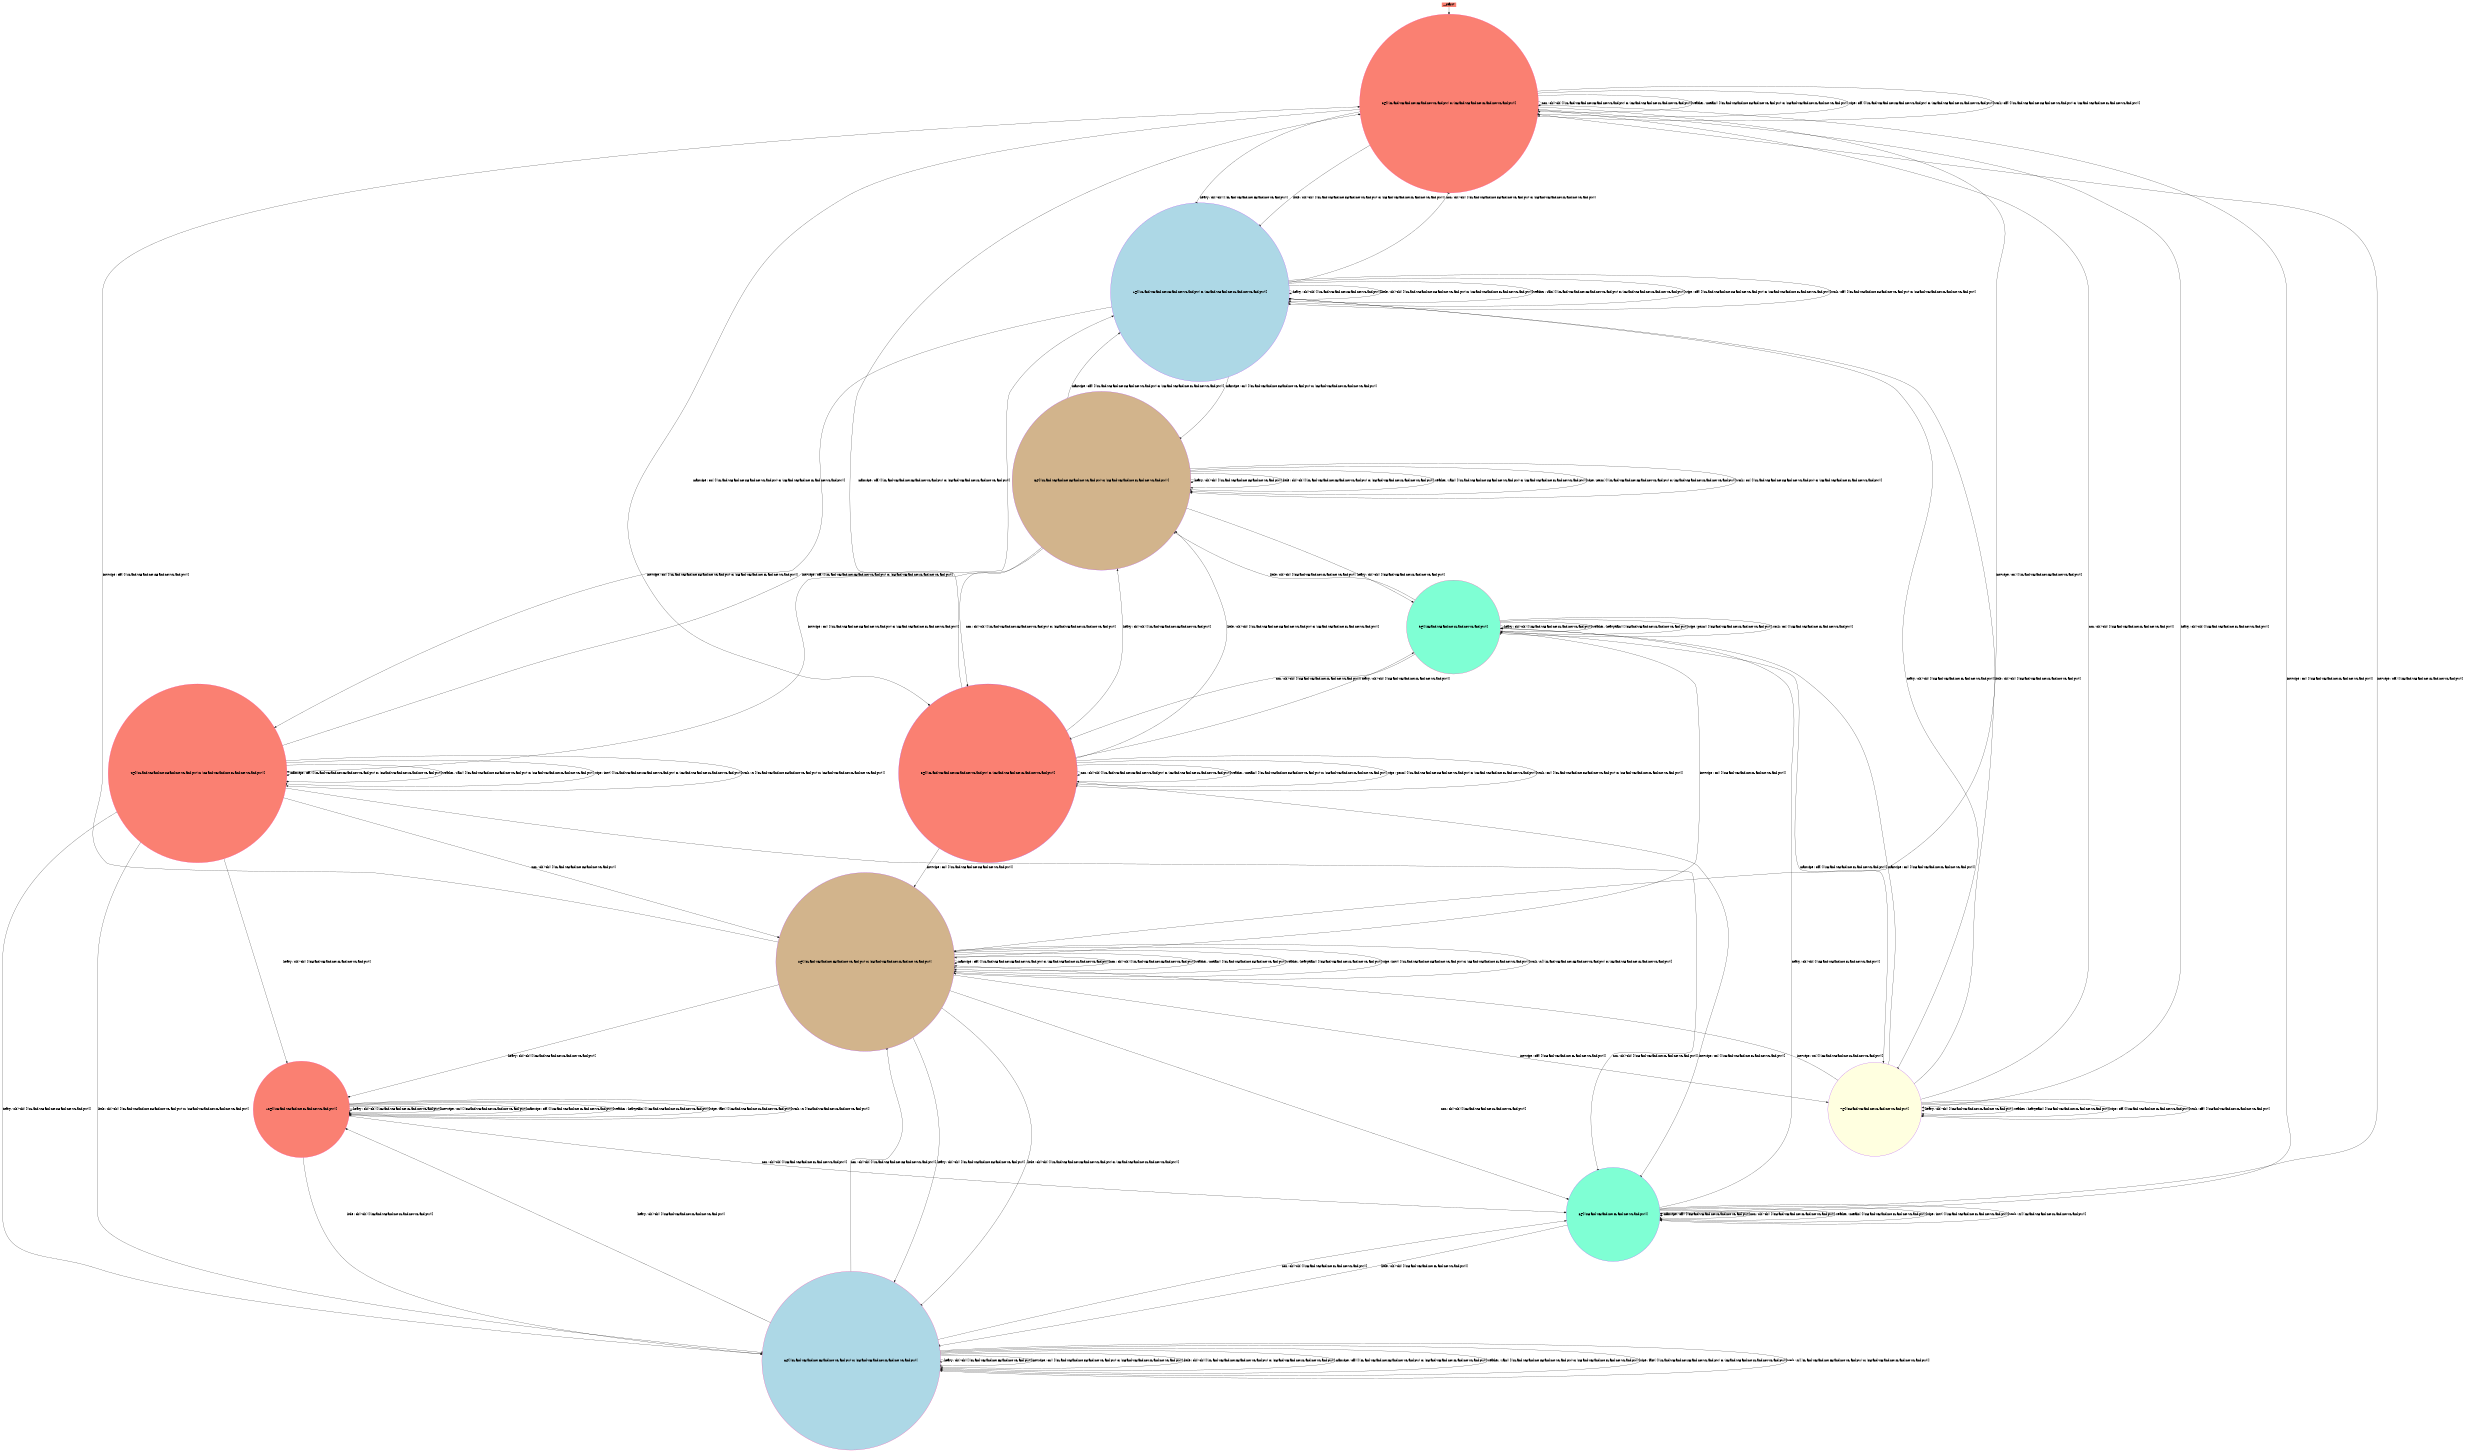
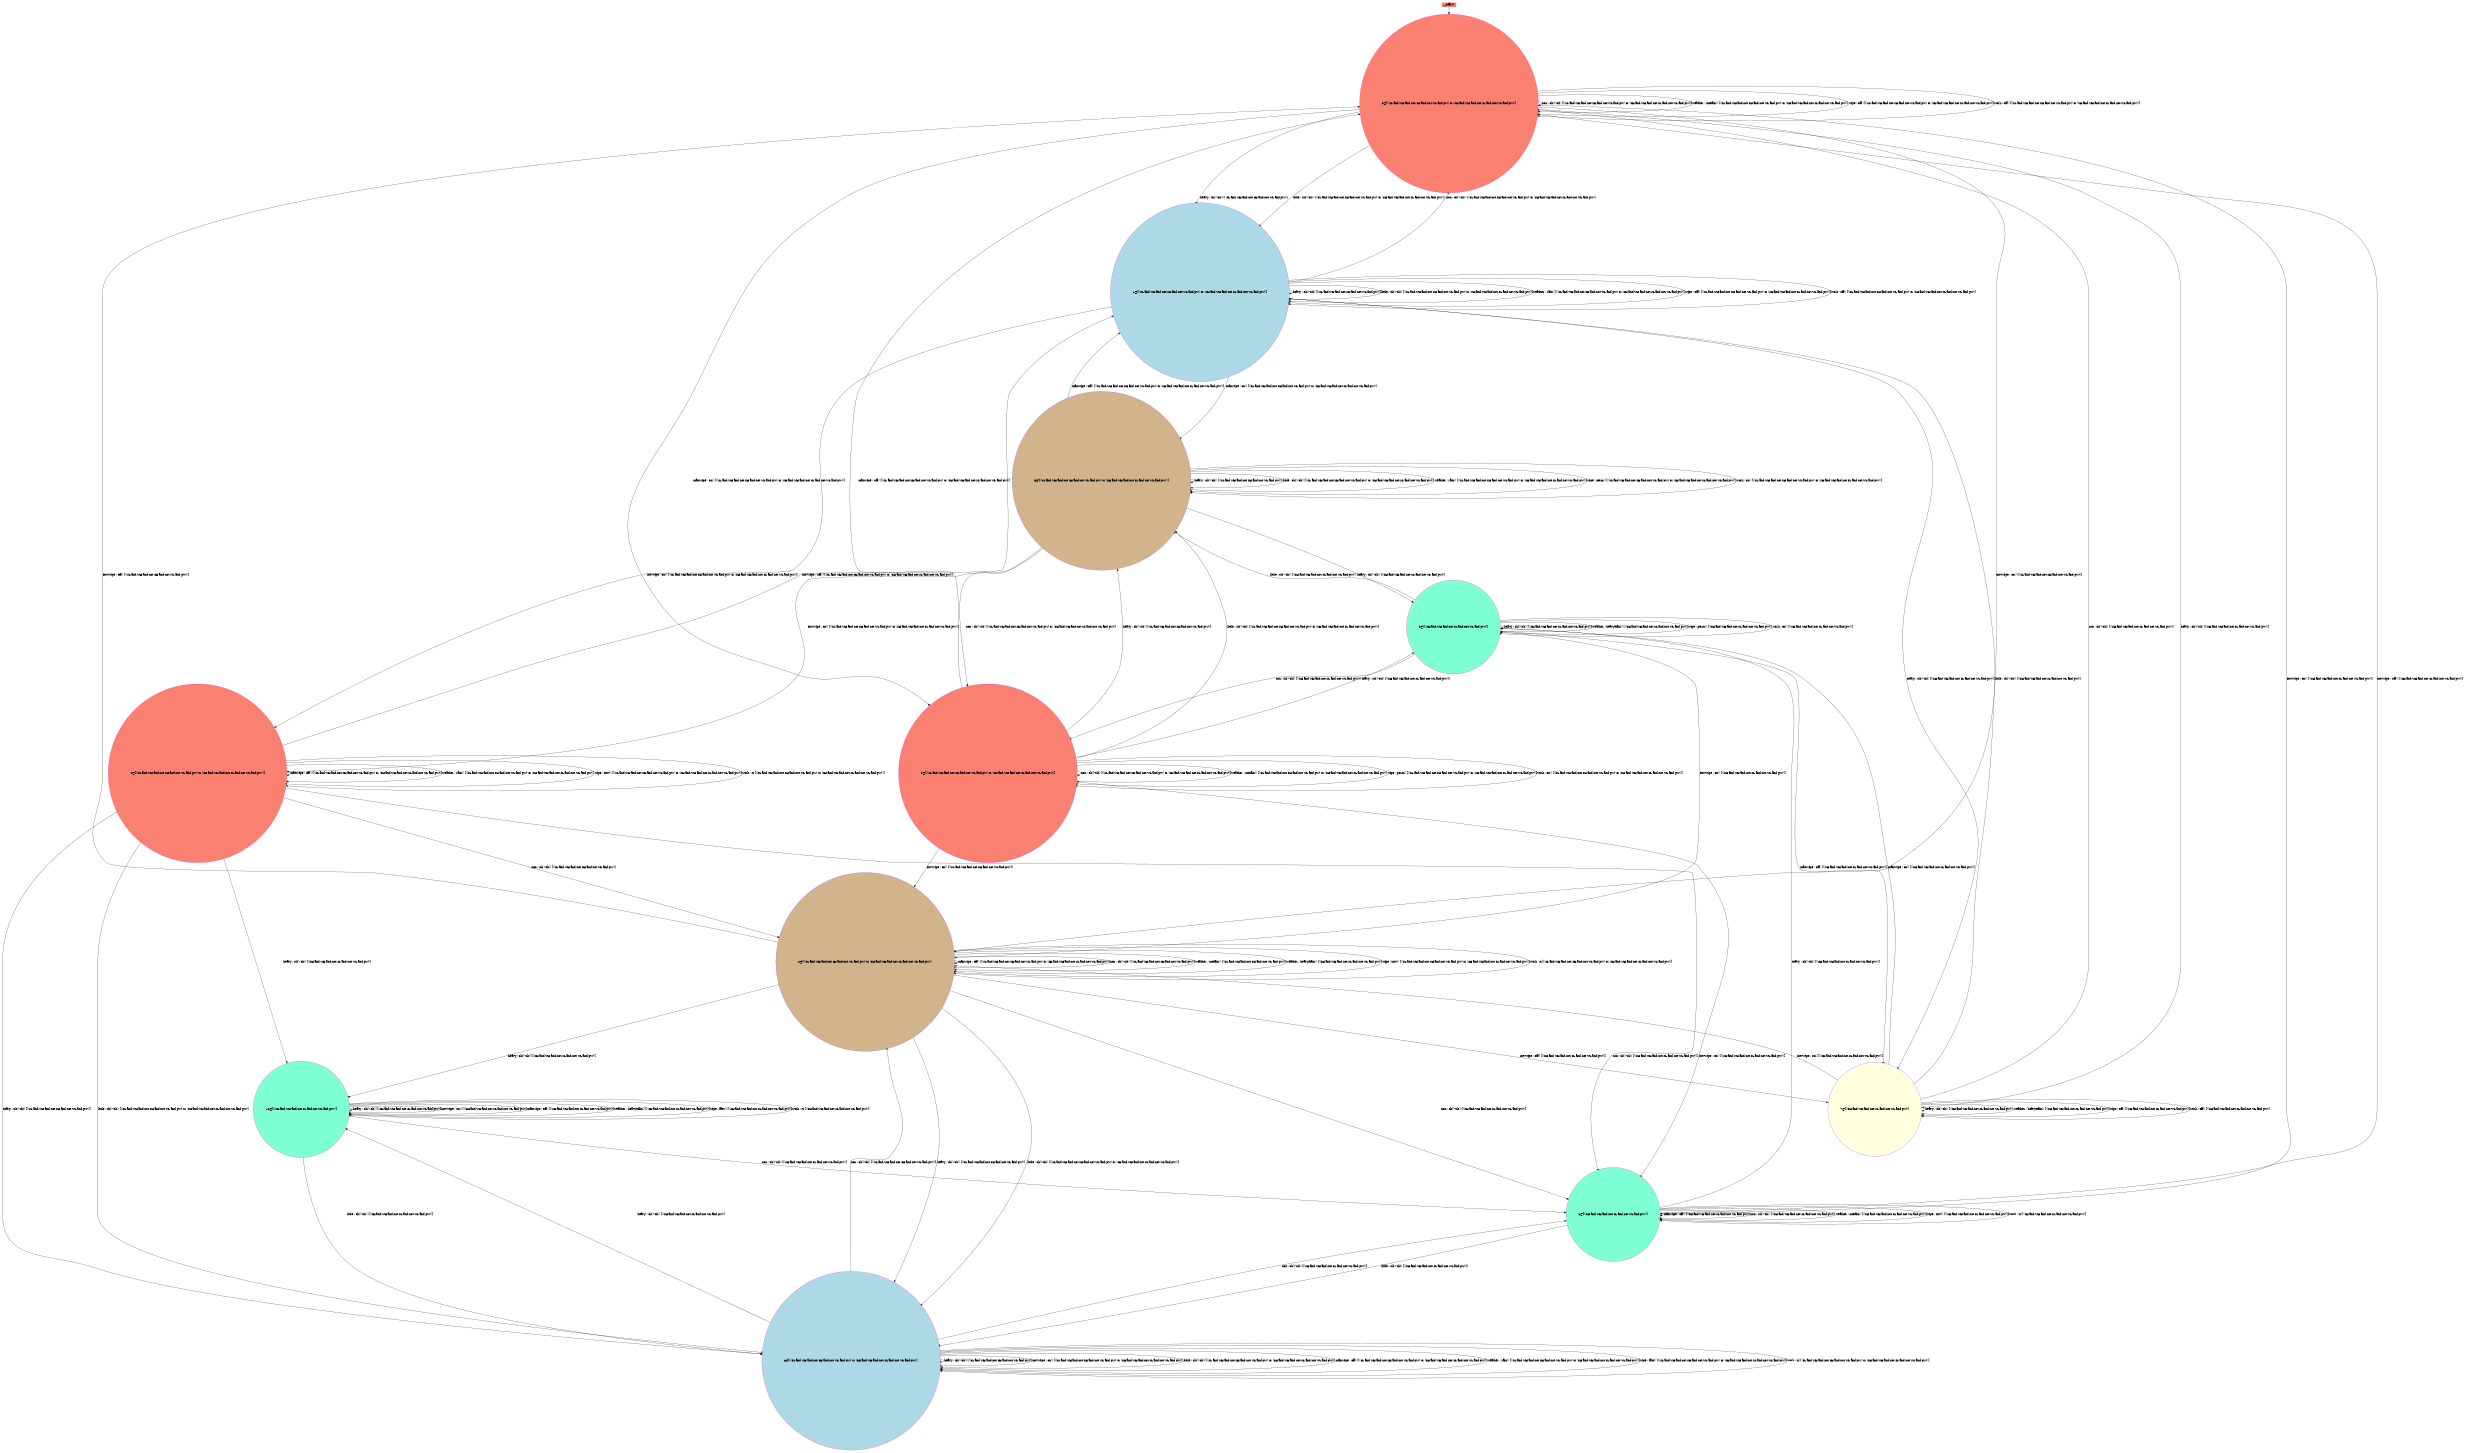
(1798, 759) -> (1798, 760)
(301, 1109) -> (301, 1109)
